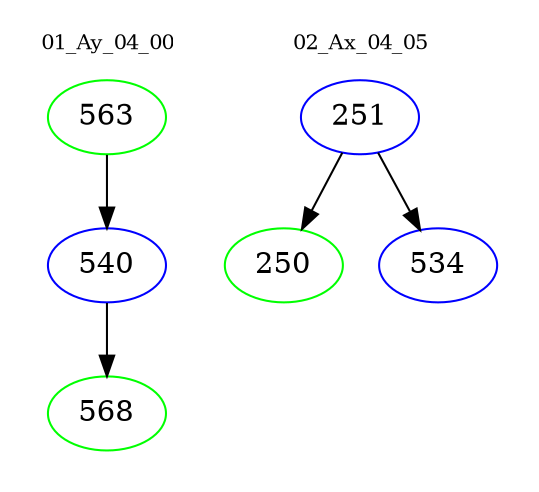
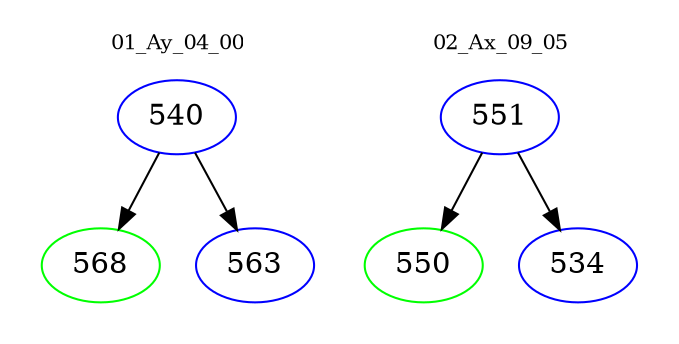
(361, 44) -> (501, 44)
(107, 117) -> (255, 265)
(360, 117) -> (500, 117)
(107, 181) -> (211, 182)
(284, 265) -> (424, 265)
